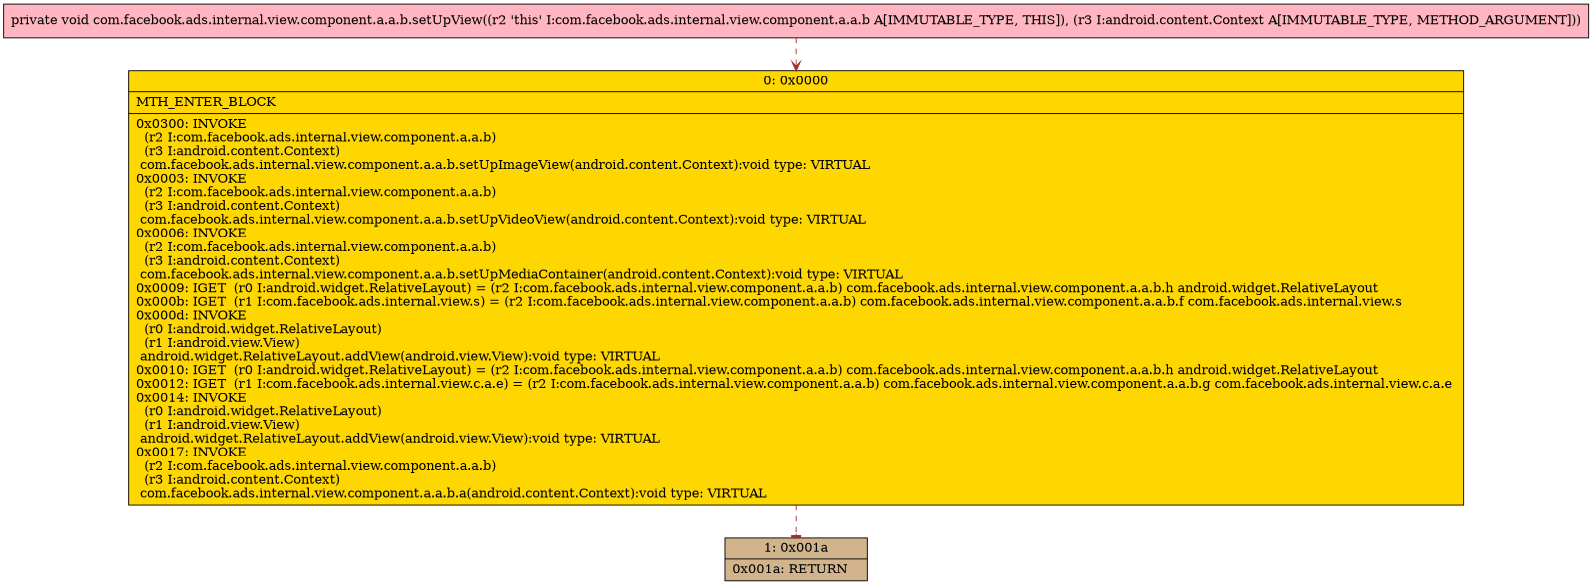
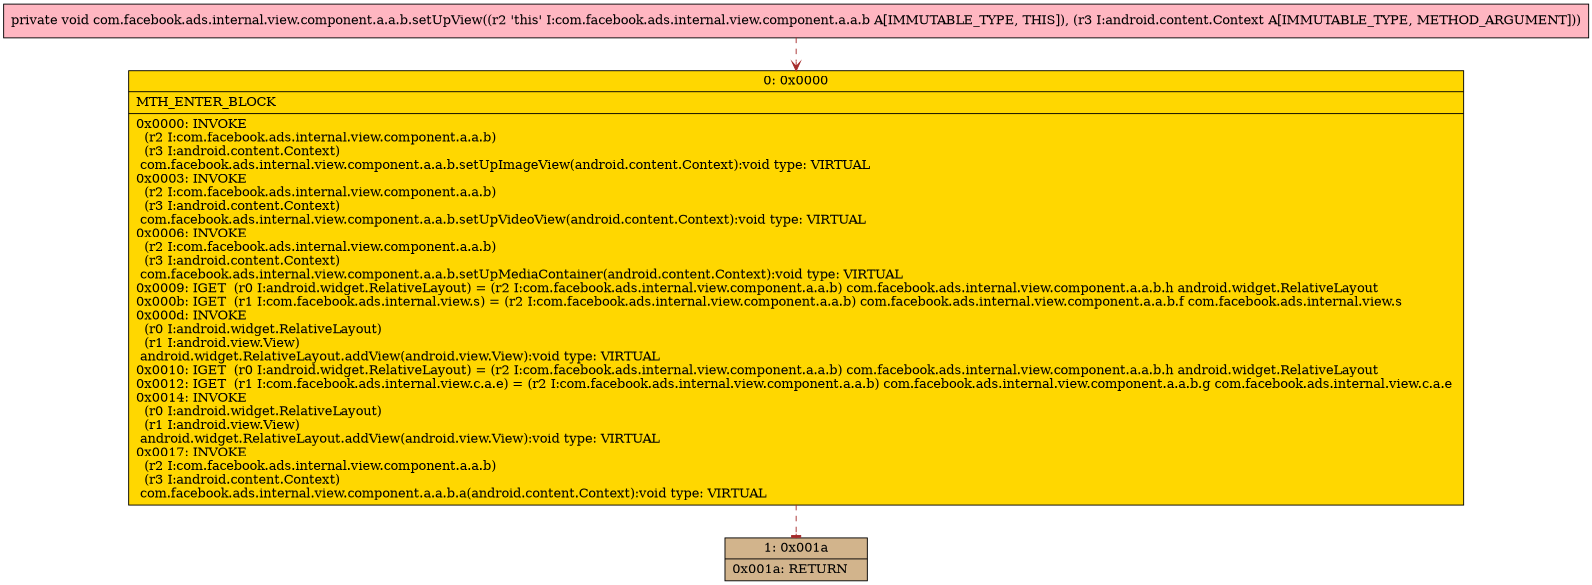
(196, 124) -> (196, 124)
